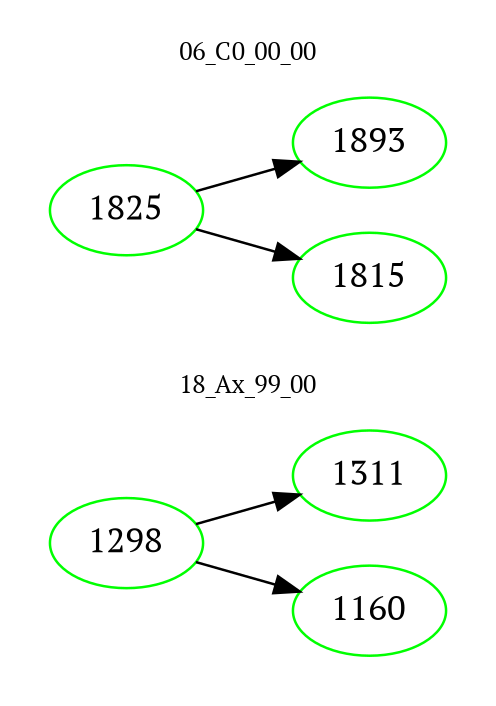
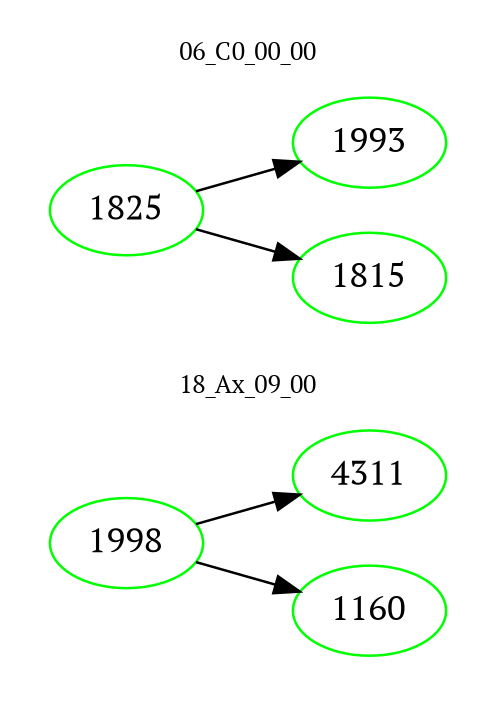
(370, 143) -> (370, 143)
(248, 387) -> (248, 387)
(370, 476) -> (370, 476)
(127, 543) -> (127, 543)
